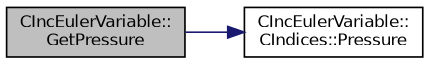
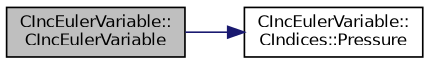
(96, 32) -> (96, 32)
